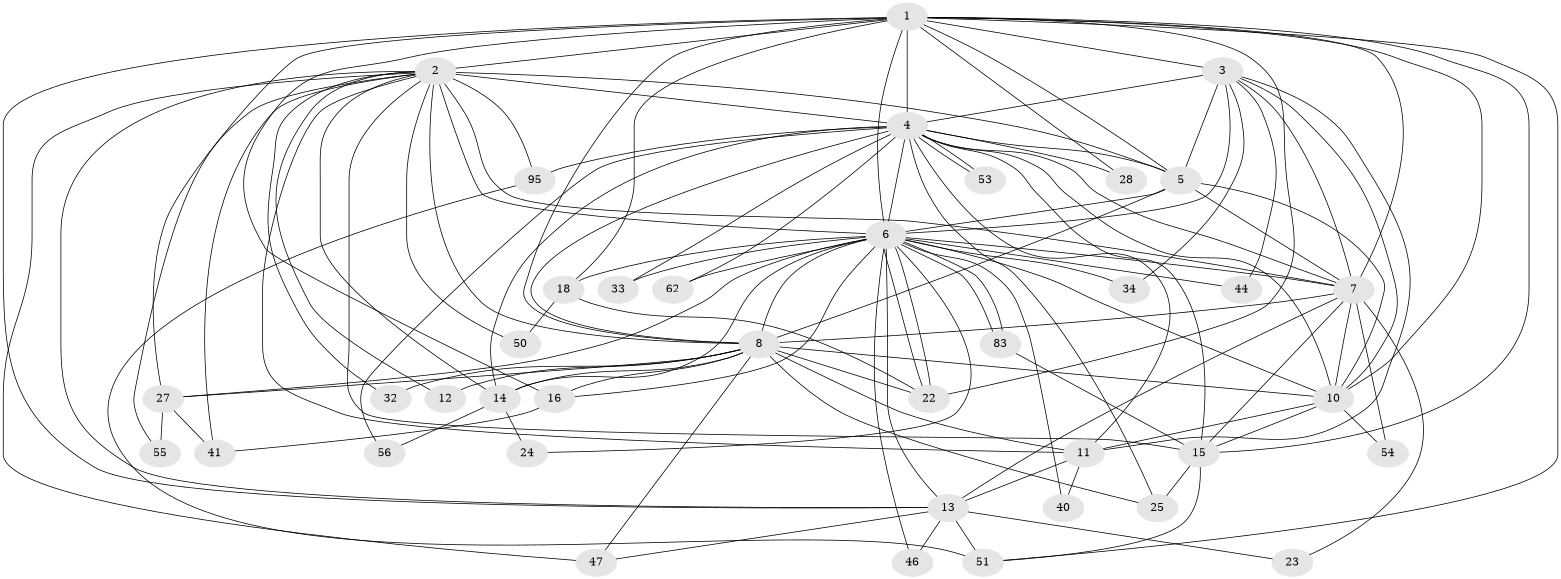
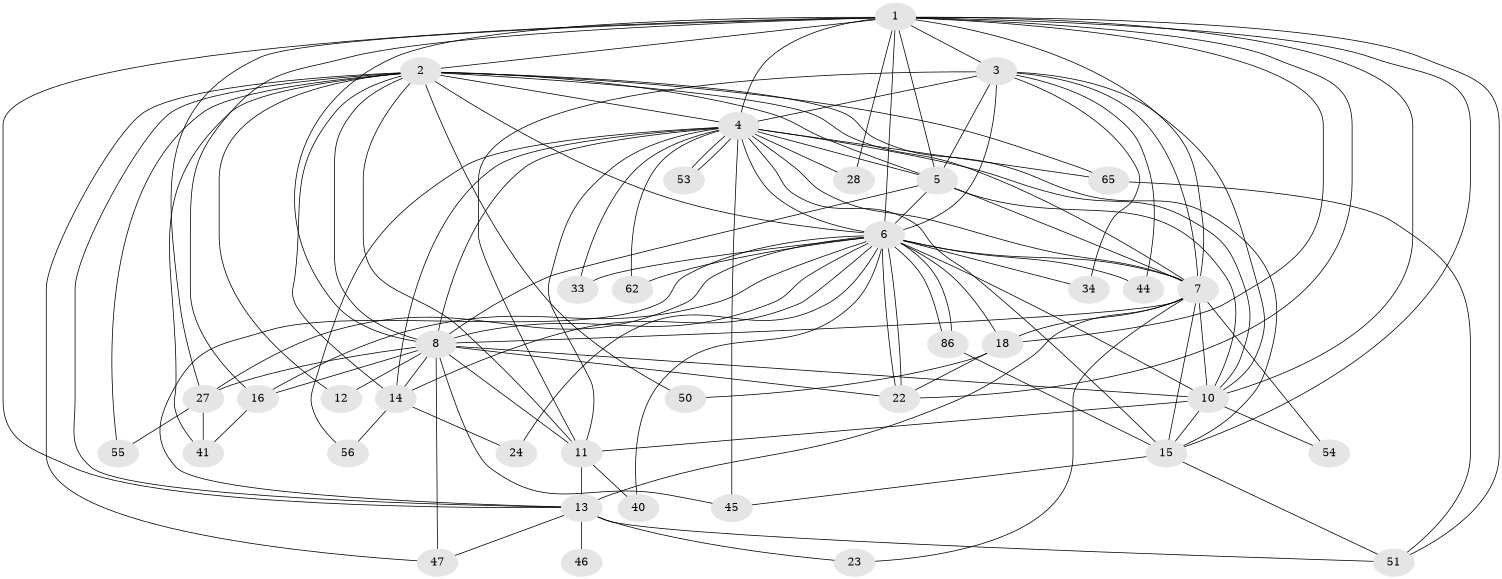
(535, 180) -> (1109, 180)
none -> (1101, 318)
(1000, 344) -> (948, 344)
(875, 393) -> none
(391, 399) -> none
(1157, 508) -> (732, 508)
